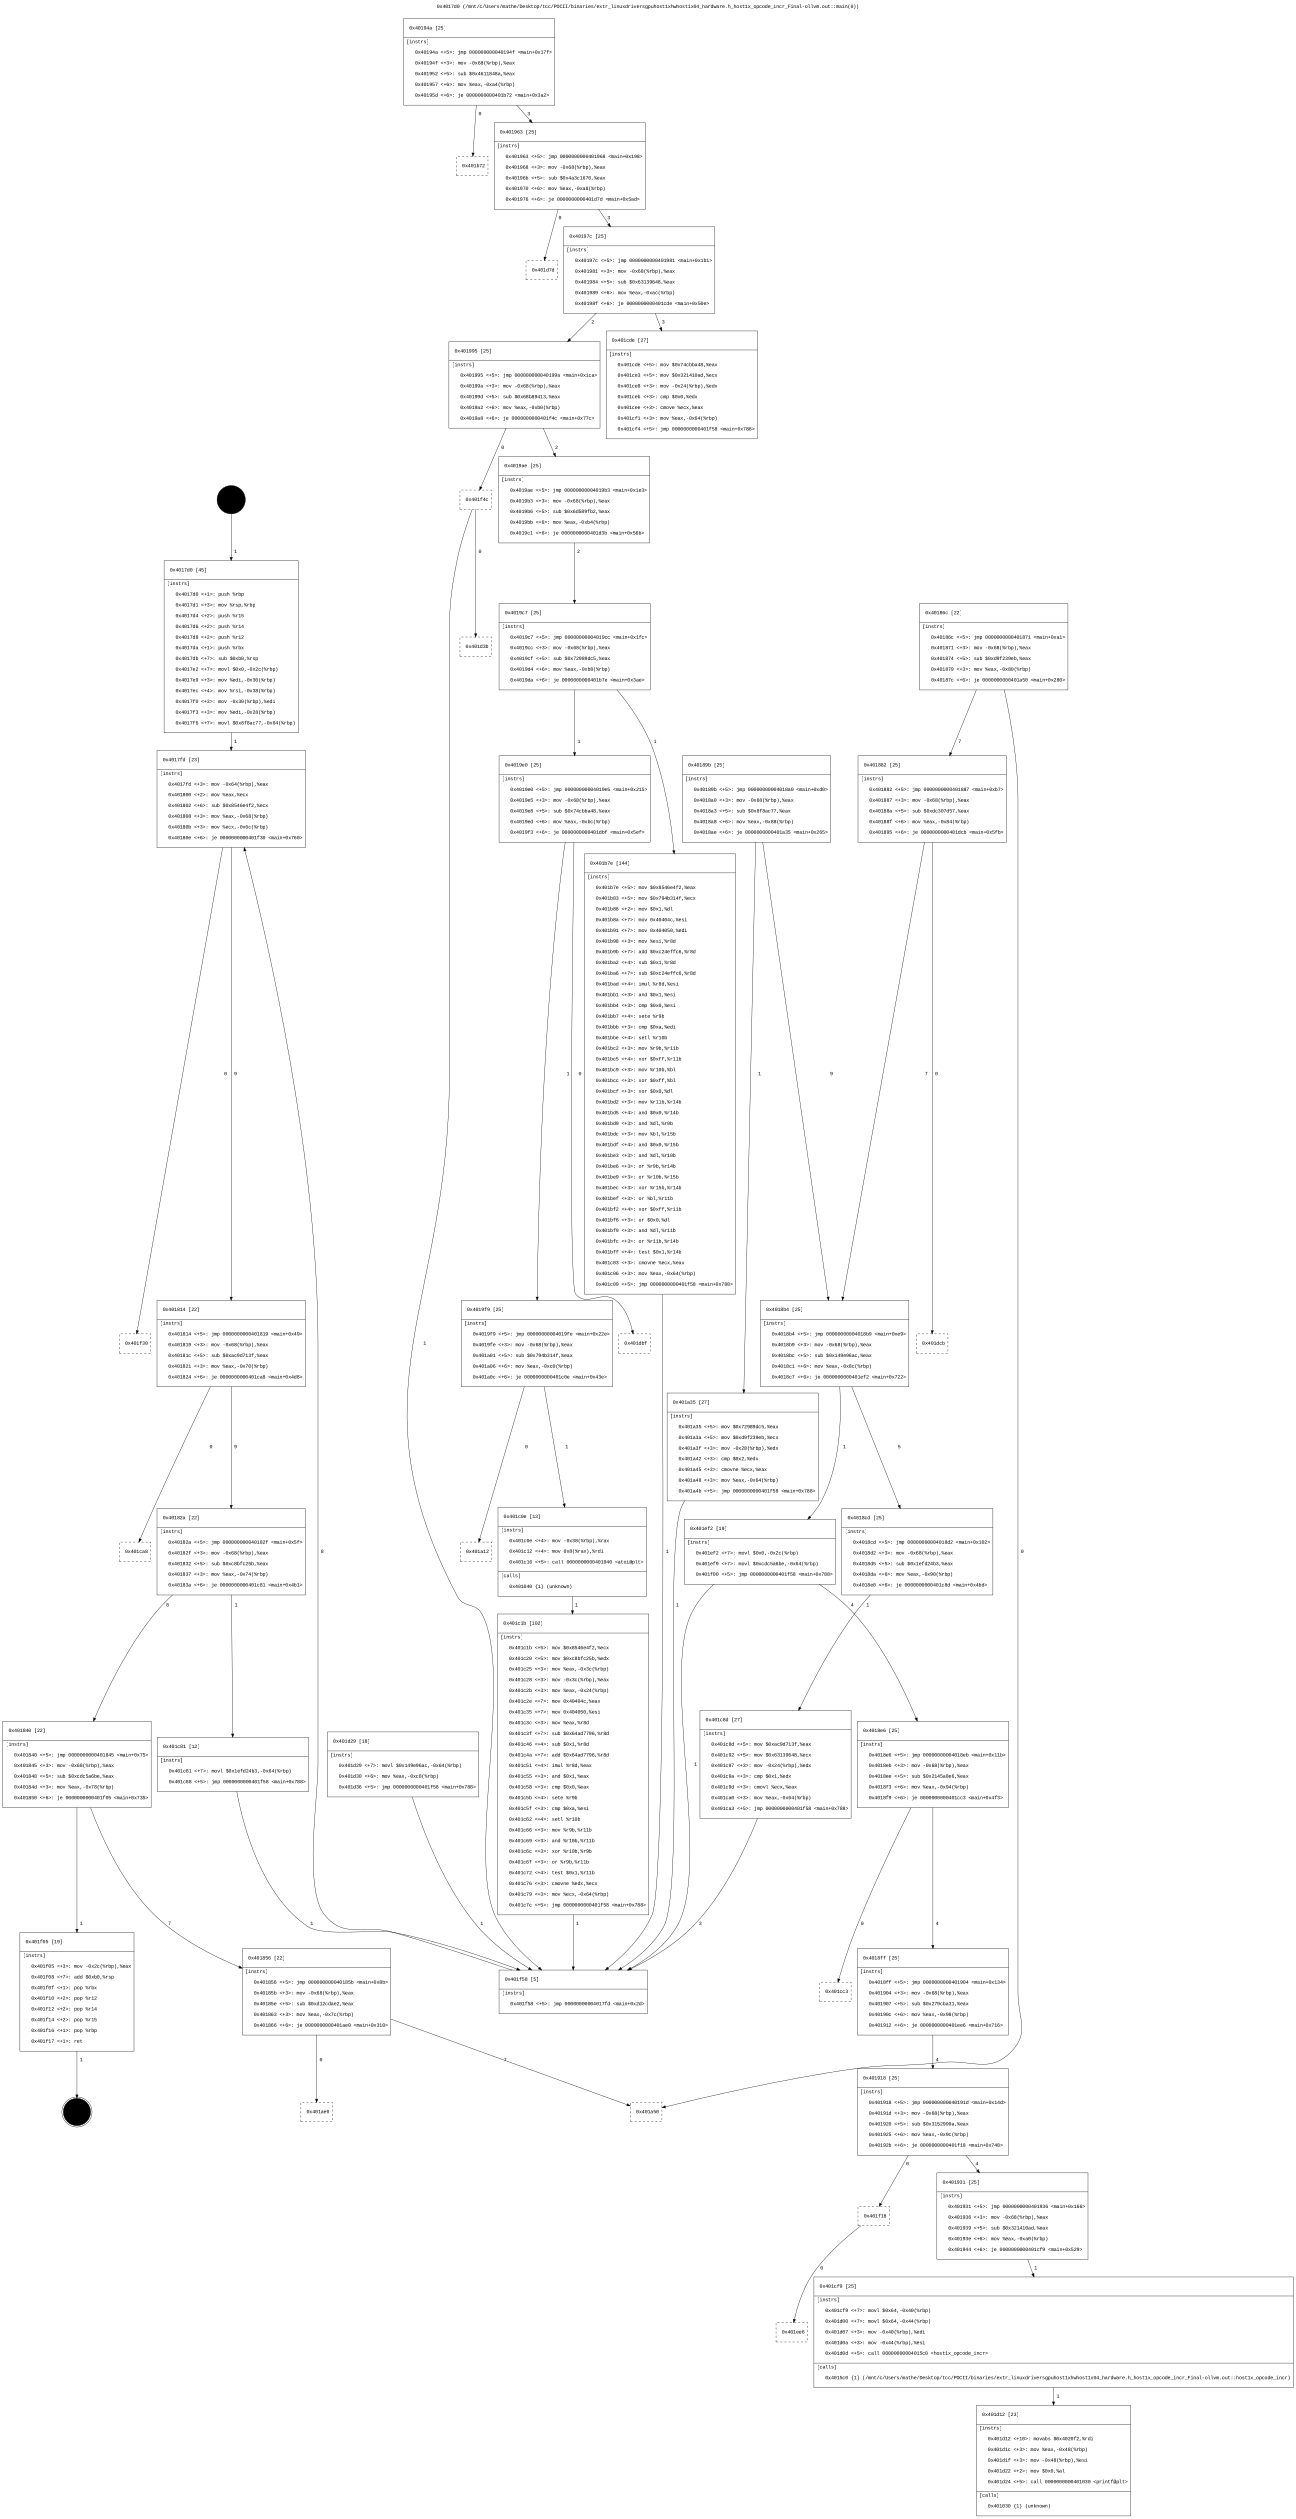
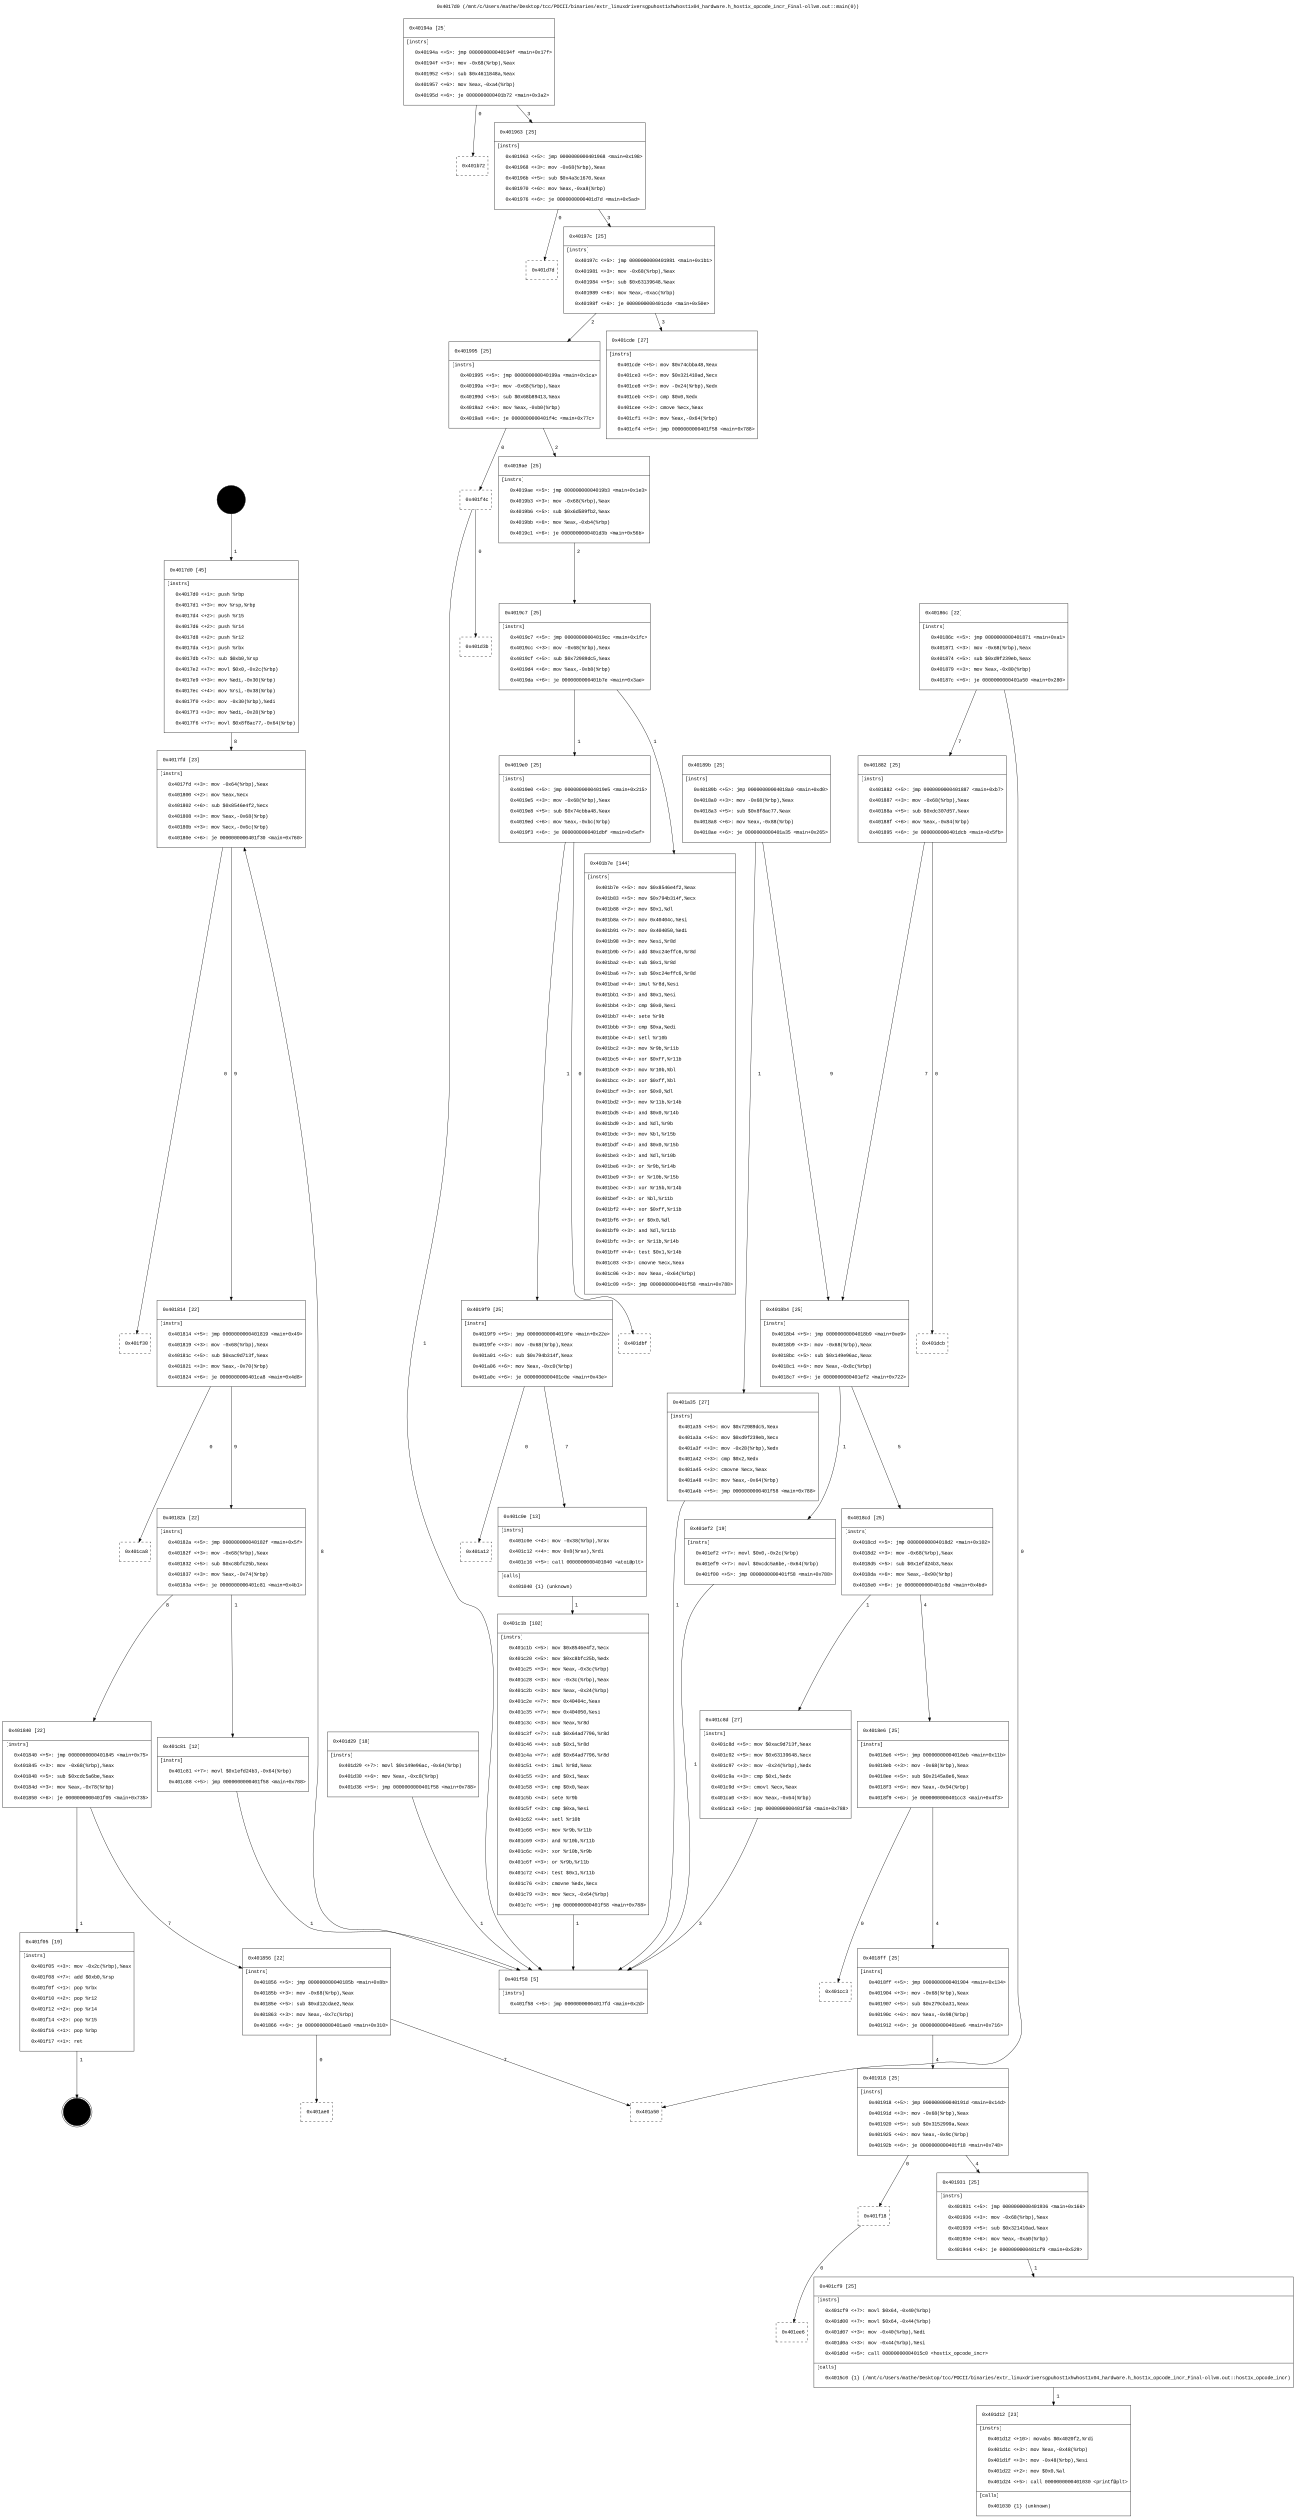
(234, 742) -> (234, 742)
(565, 1447) -> (565, 1447)
(663, 1640) -> none
(877, 1644) -> (925, 1656)
